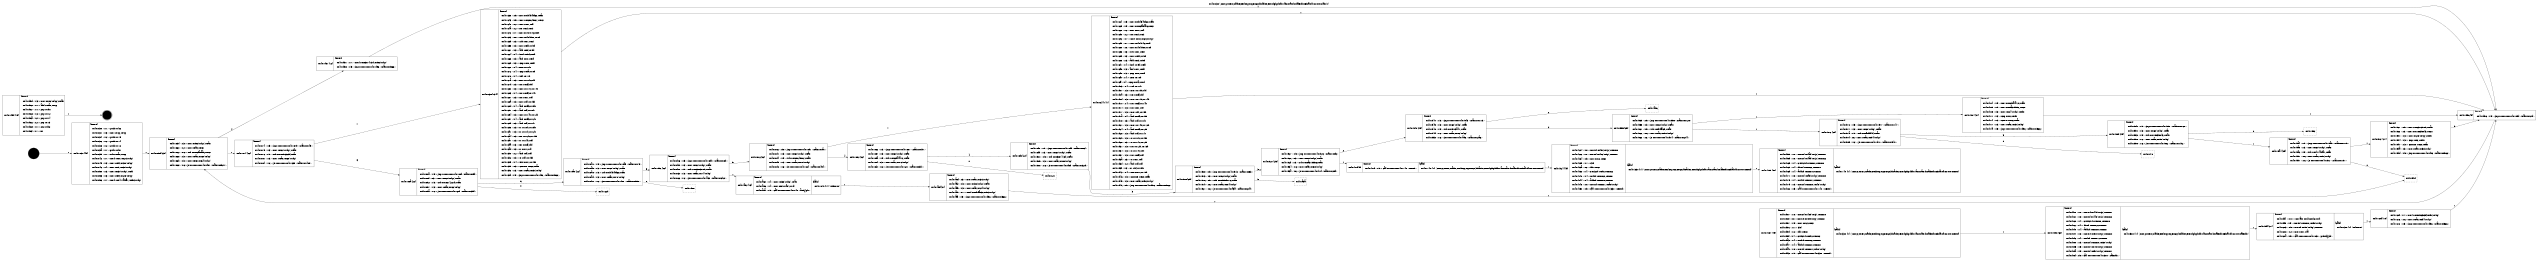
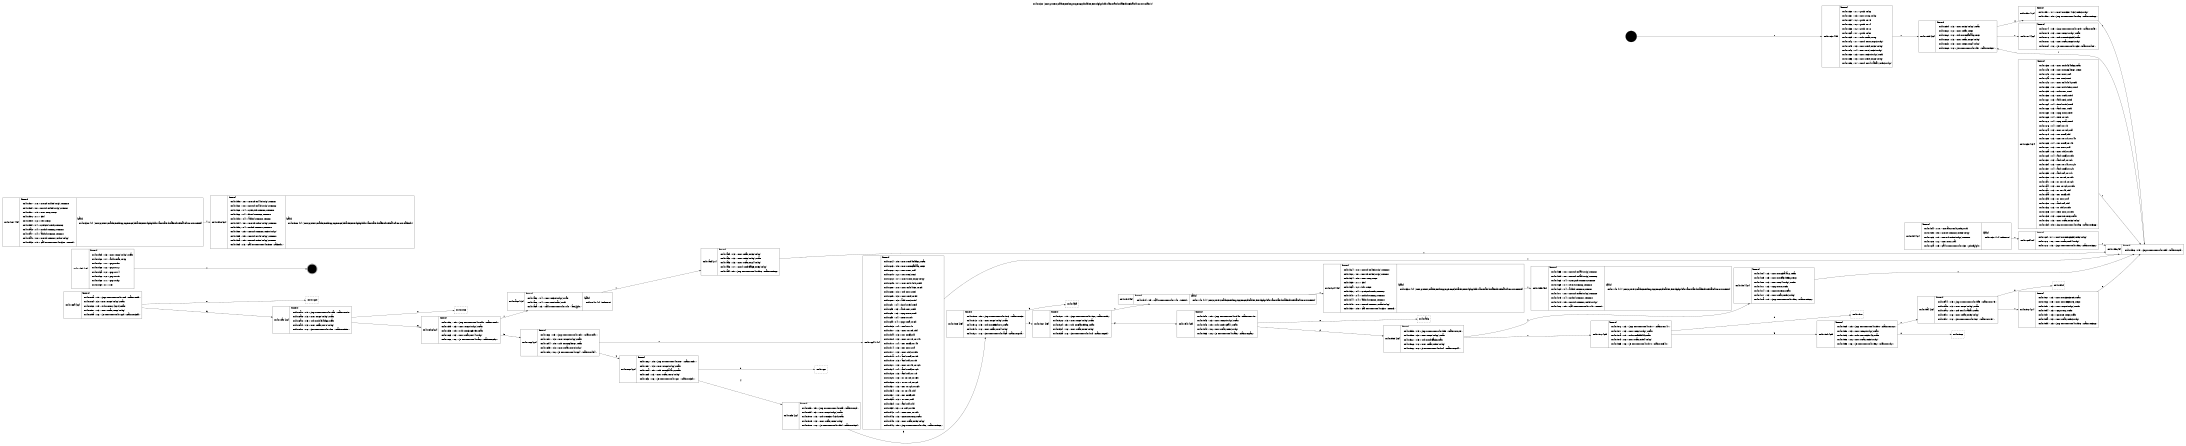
(396, 124) -> none
(356, 168) -> none
(1706, 197) -> (1442, 254)
(2253, 229) -> none
